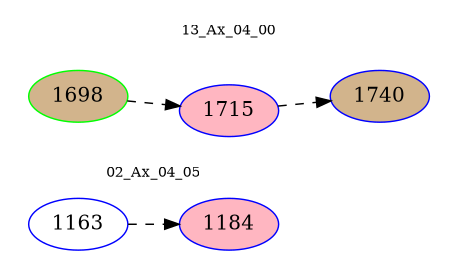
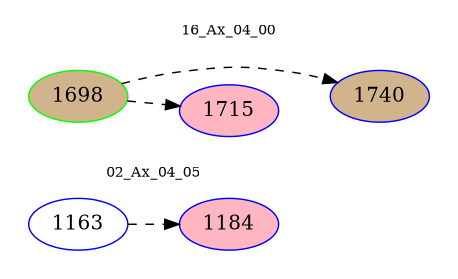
(229, 31) -> (229, 31)
(297, 104) -> (222, 68)
